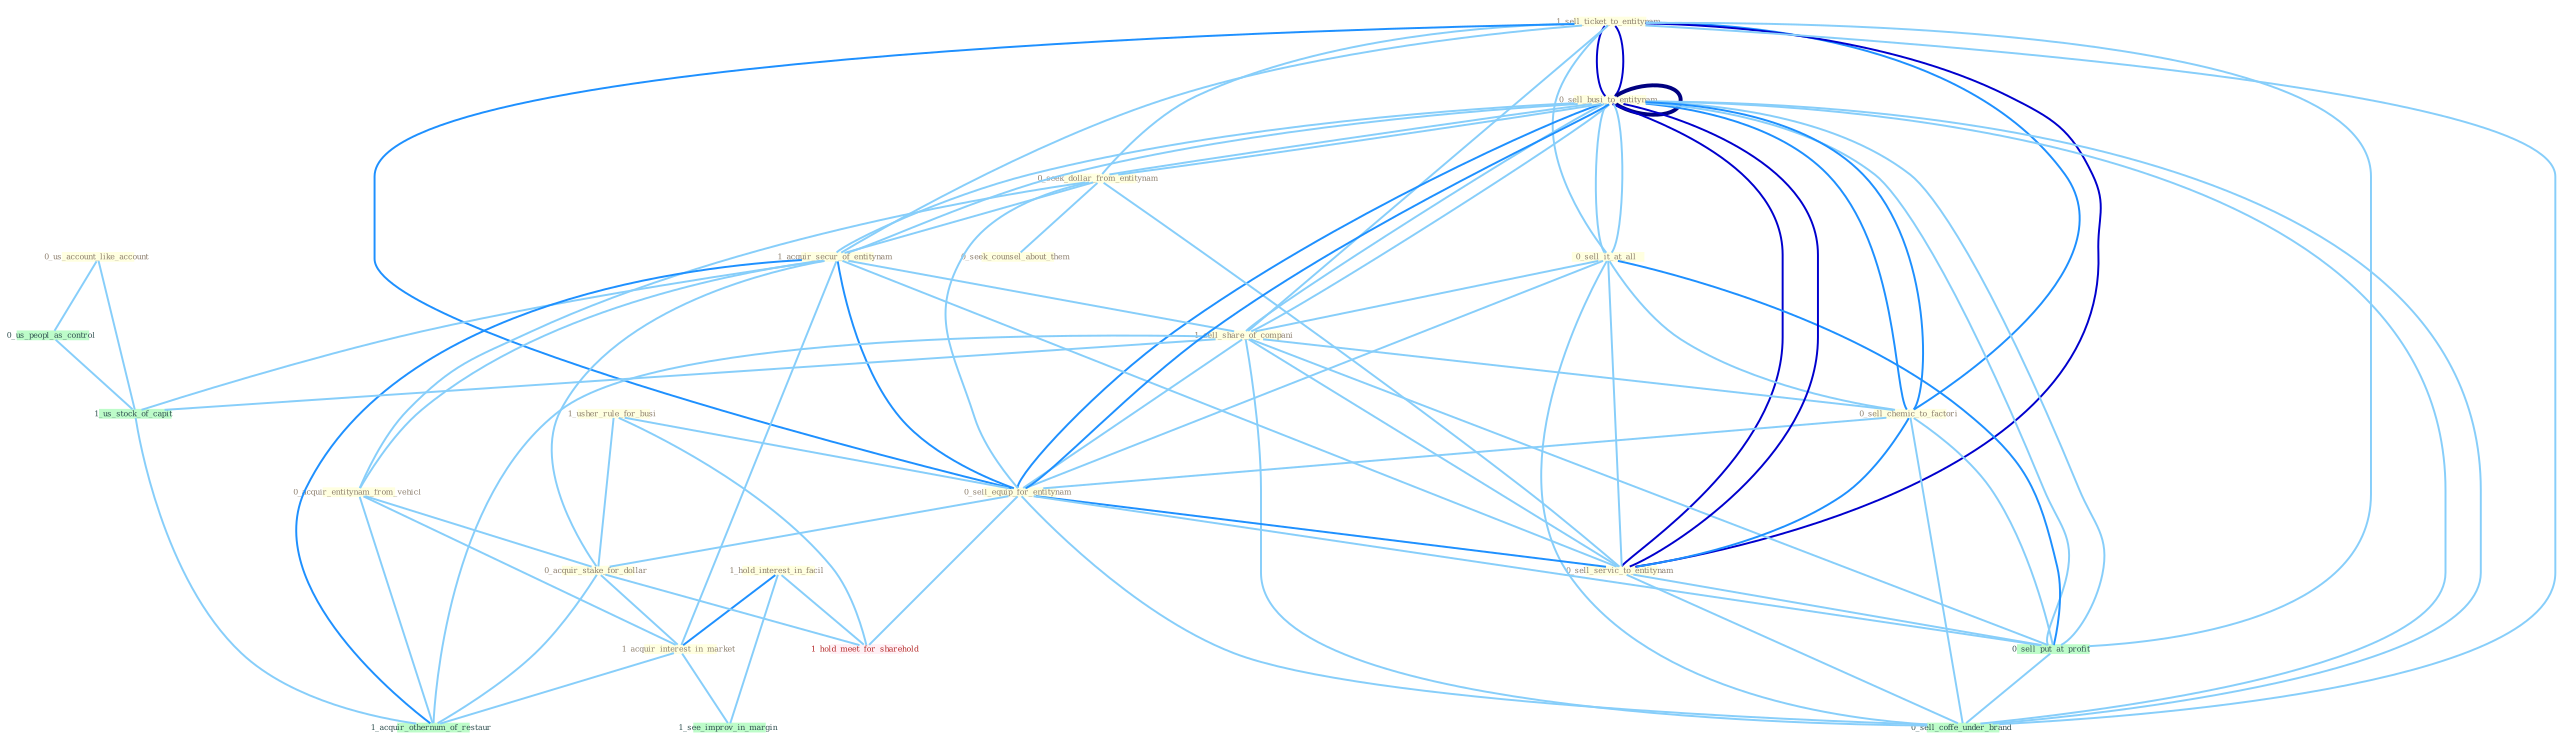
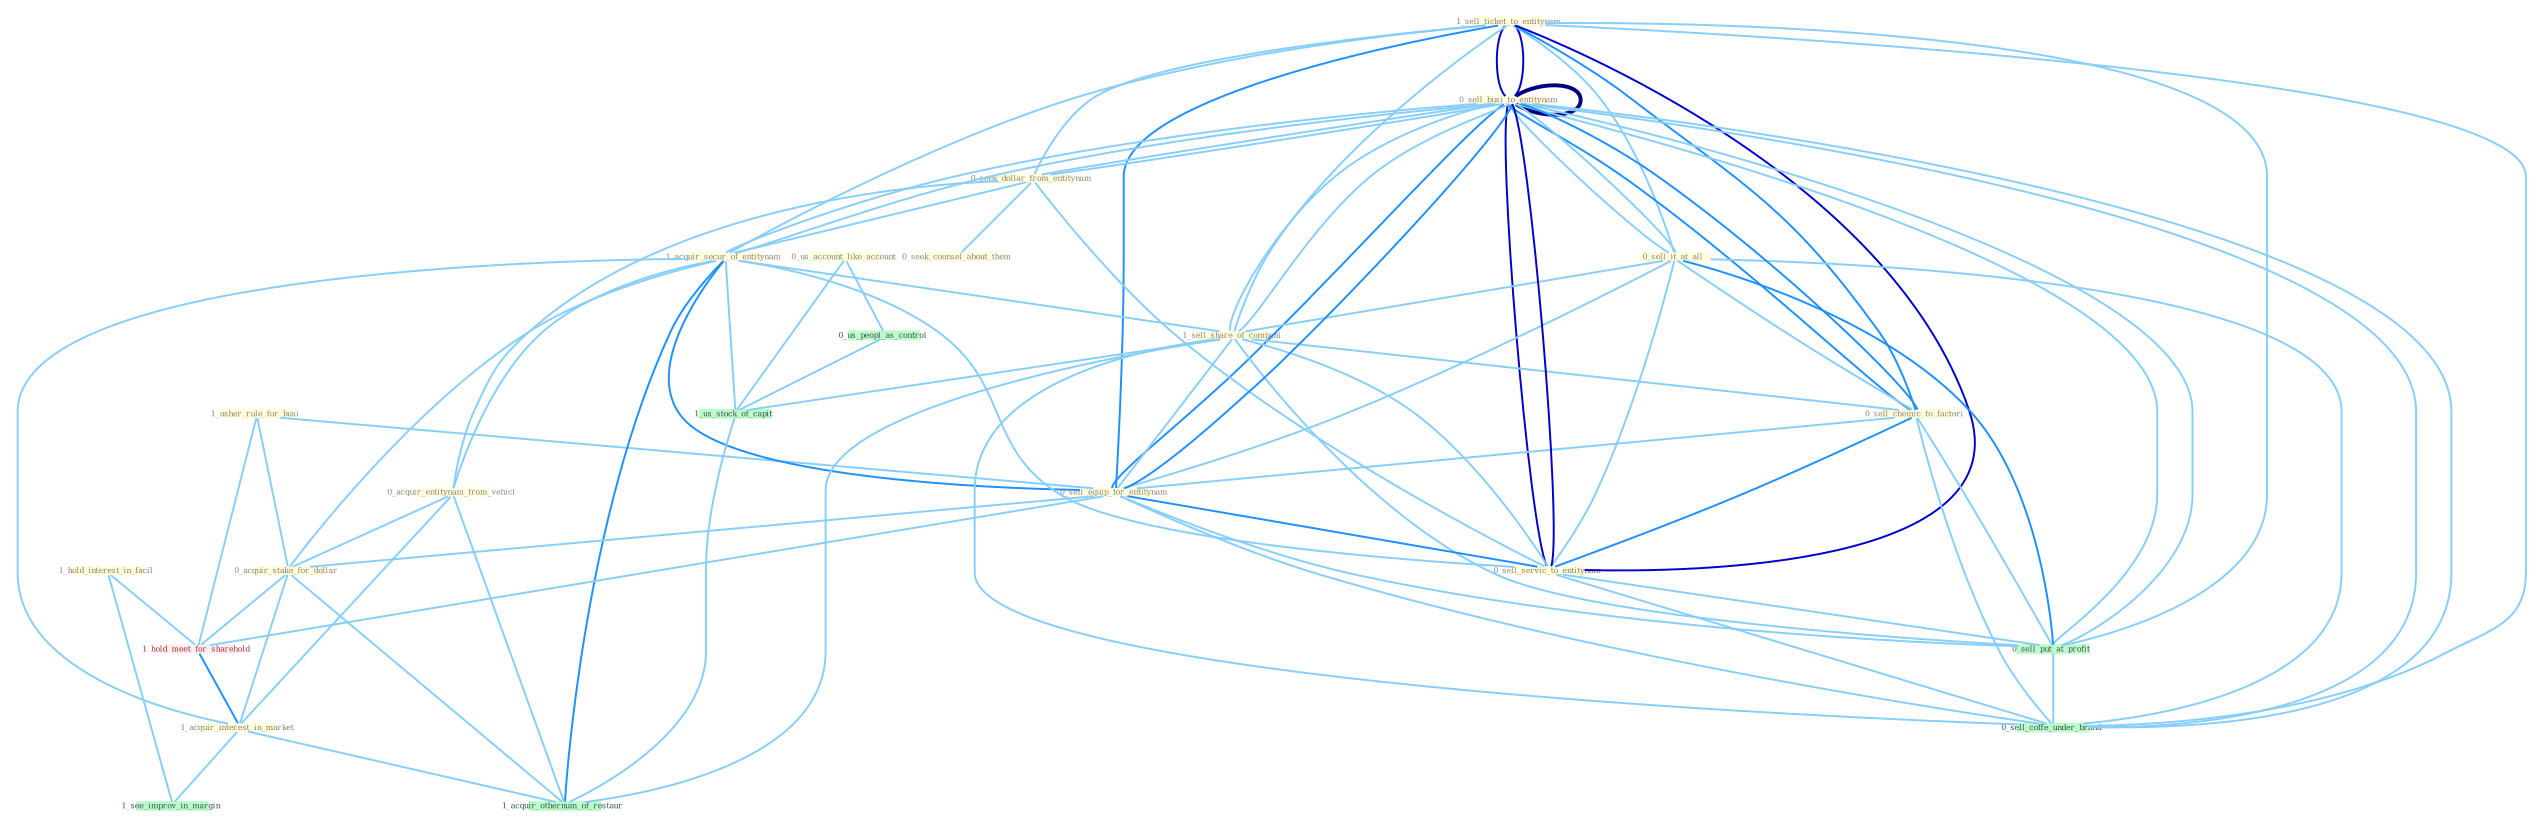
(946, 324) -> none
(718, 619) -> (219, 688)
